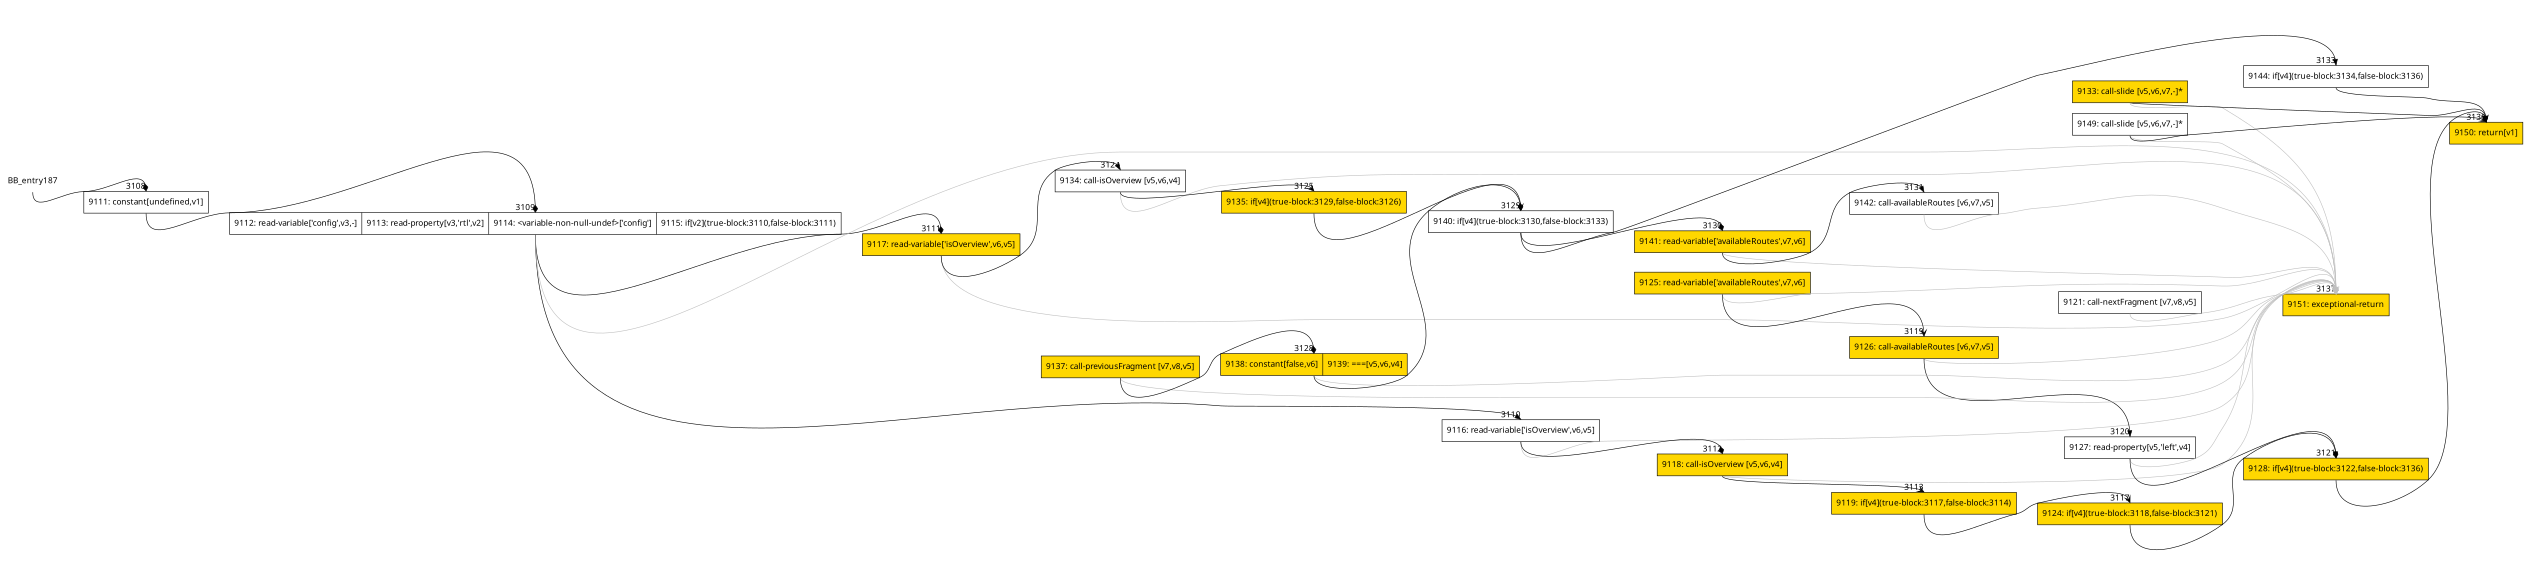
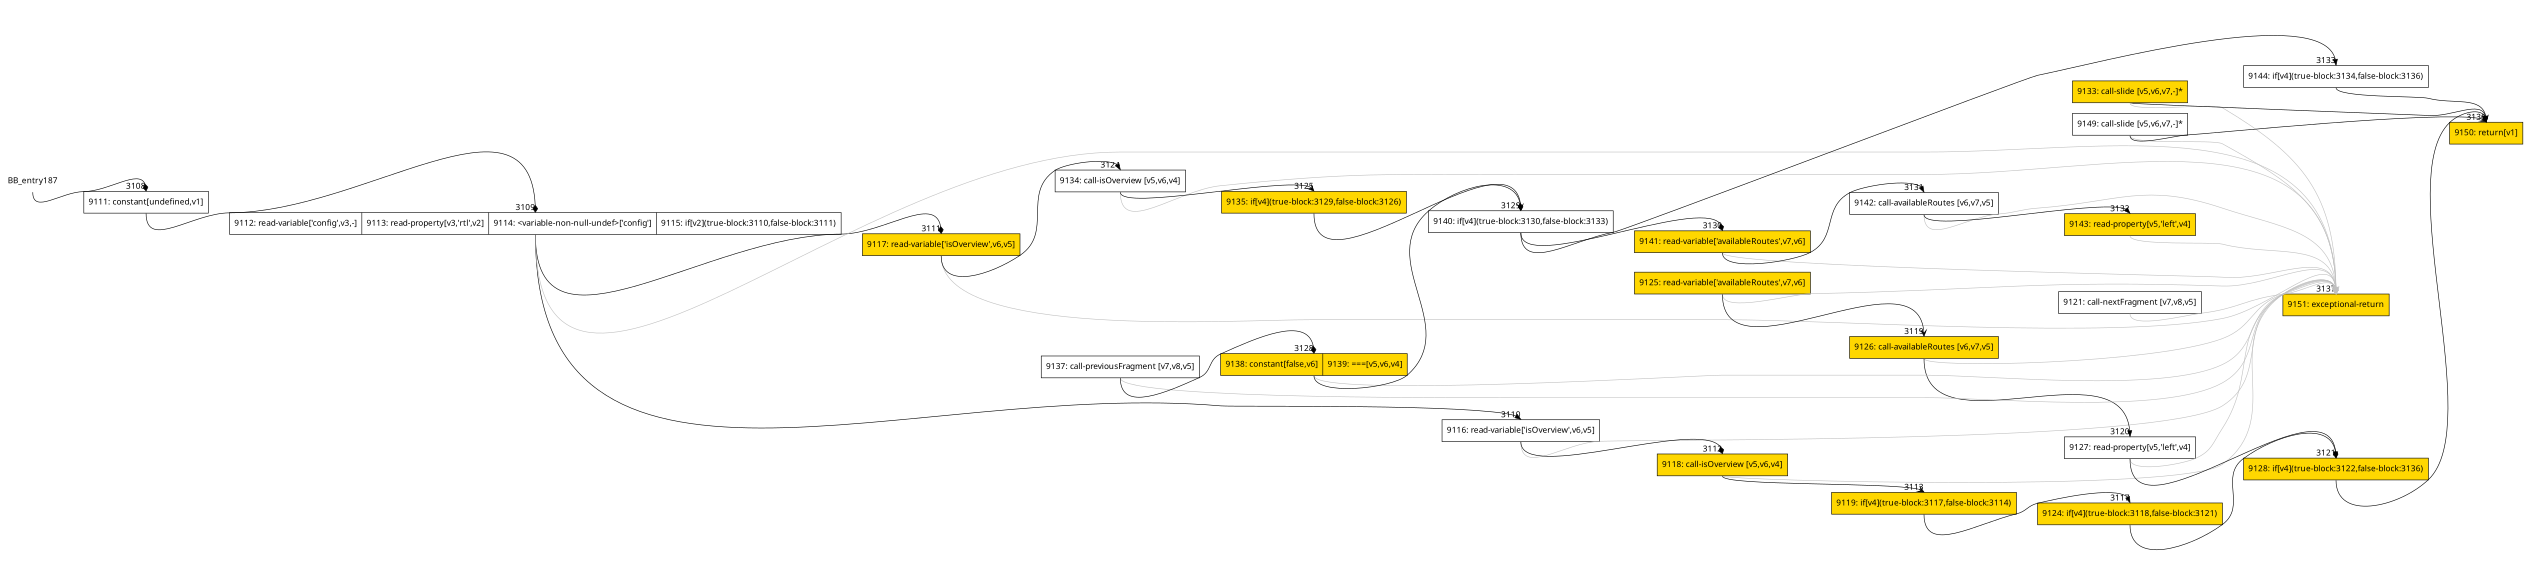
none -> (2130, 225)
(1120, 367) -> (1120, 367)
(2020, 513) -> (2020, 513)
